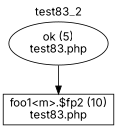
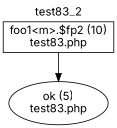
(59, 76) -> (59, 63)
